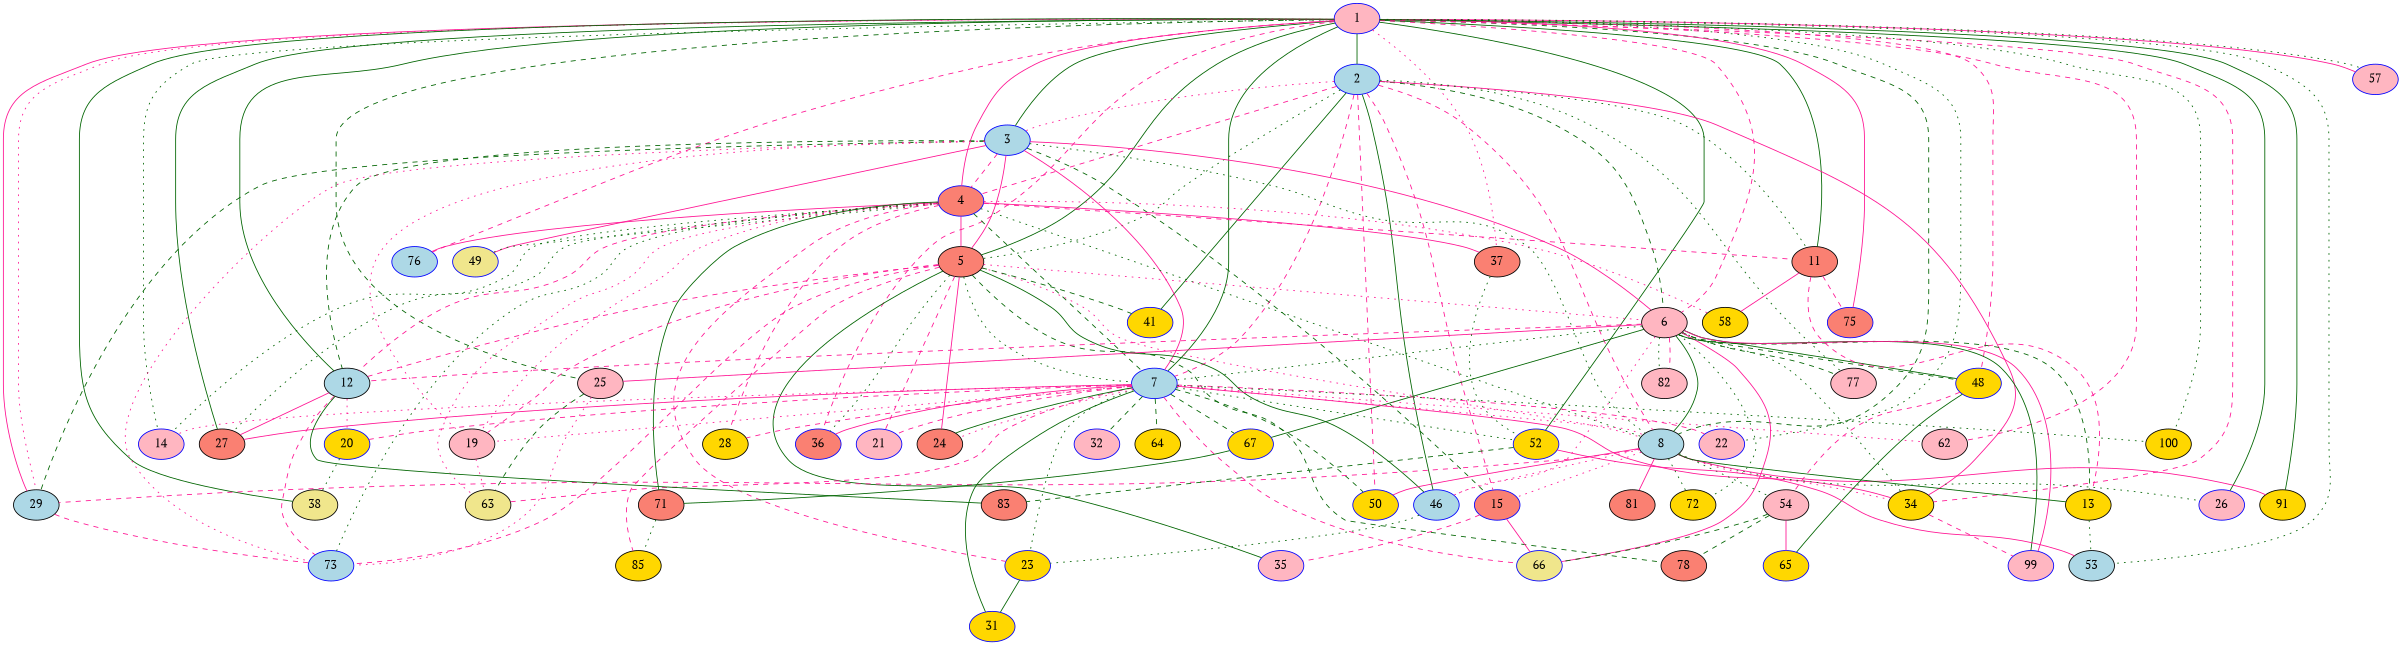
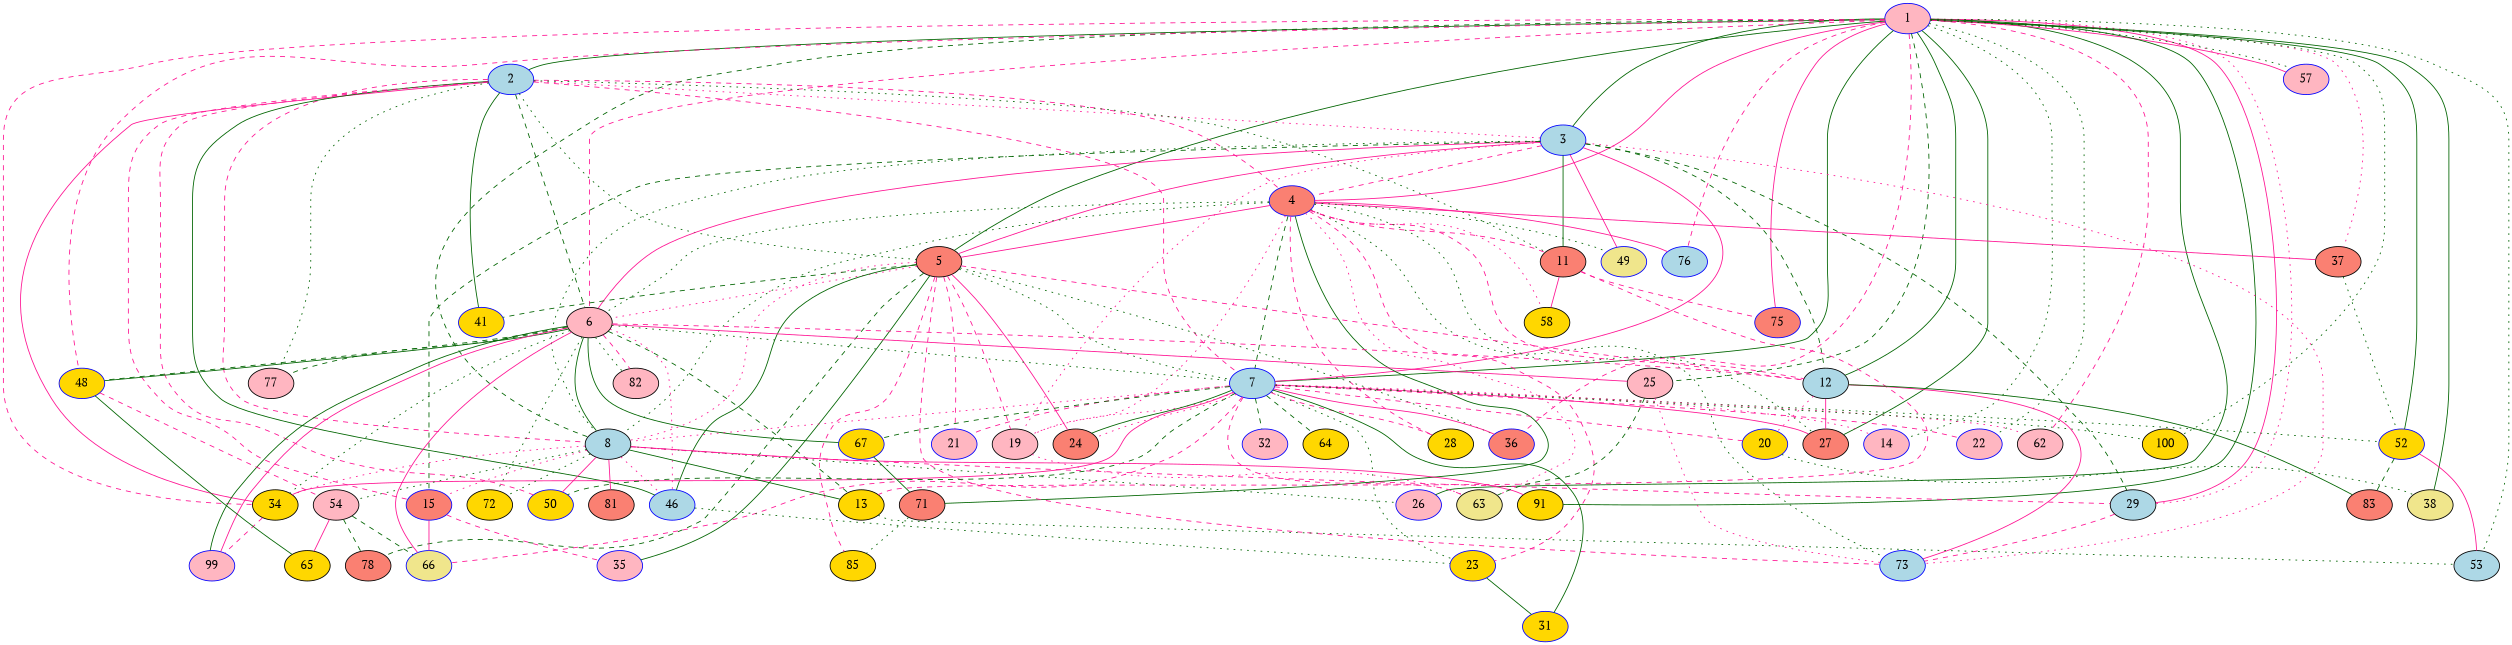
(1678, 41) -> (1563, 201)
(528, 250) -> (926, 213)
(288, 475) -> (2074, 437)
(1786, 566) -> (307, 566)
